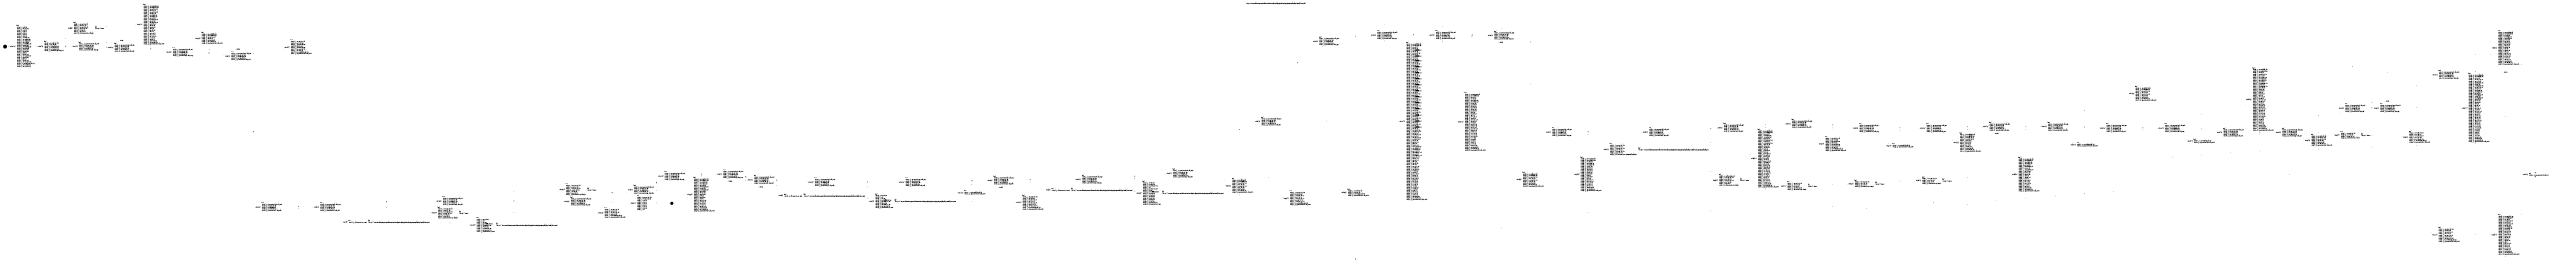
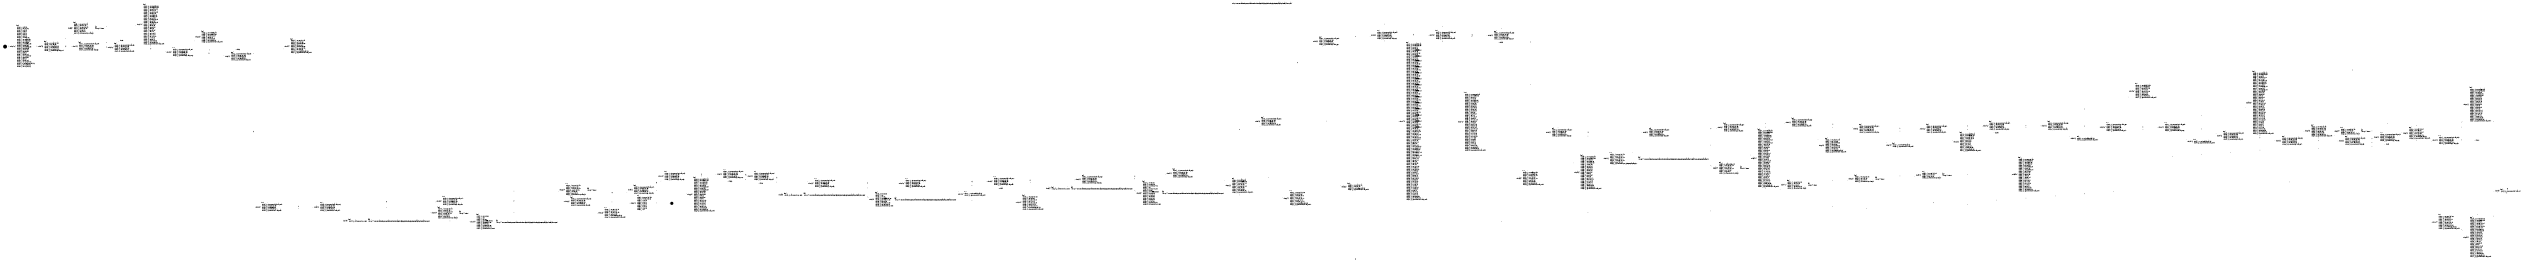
(2476, 108) -> none
